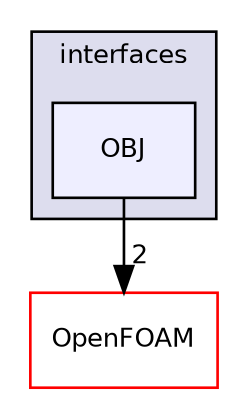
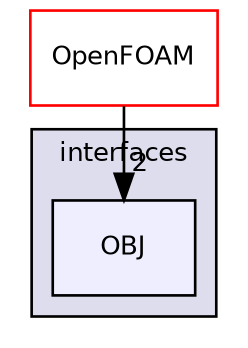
(124, 236) -> (124, 145)
